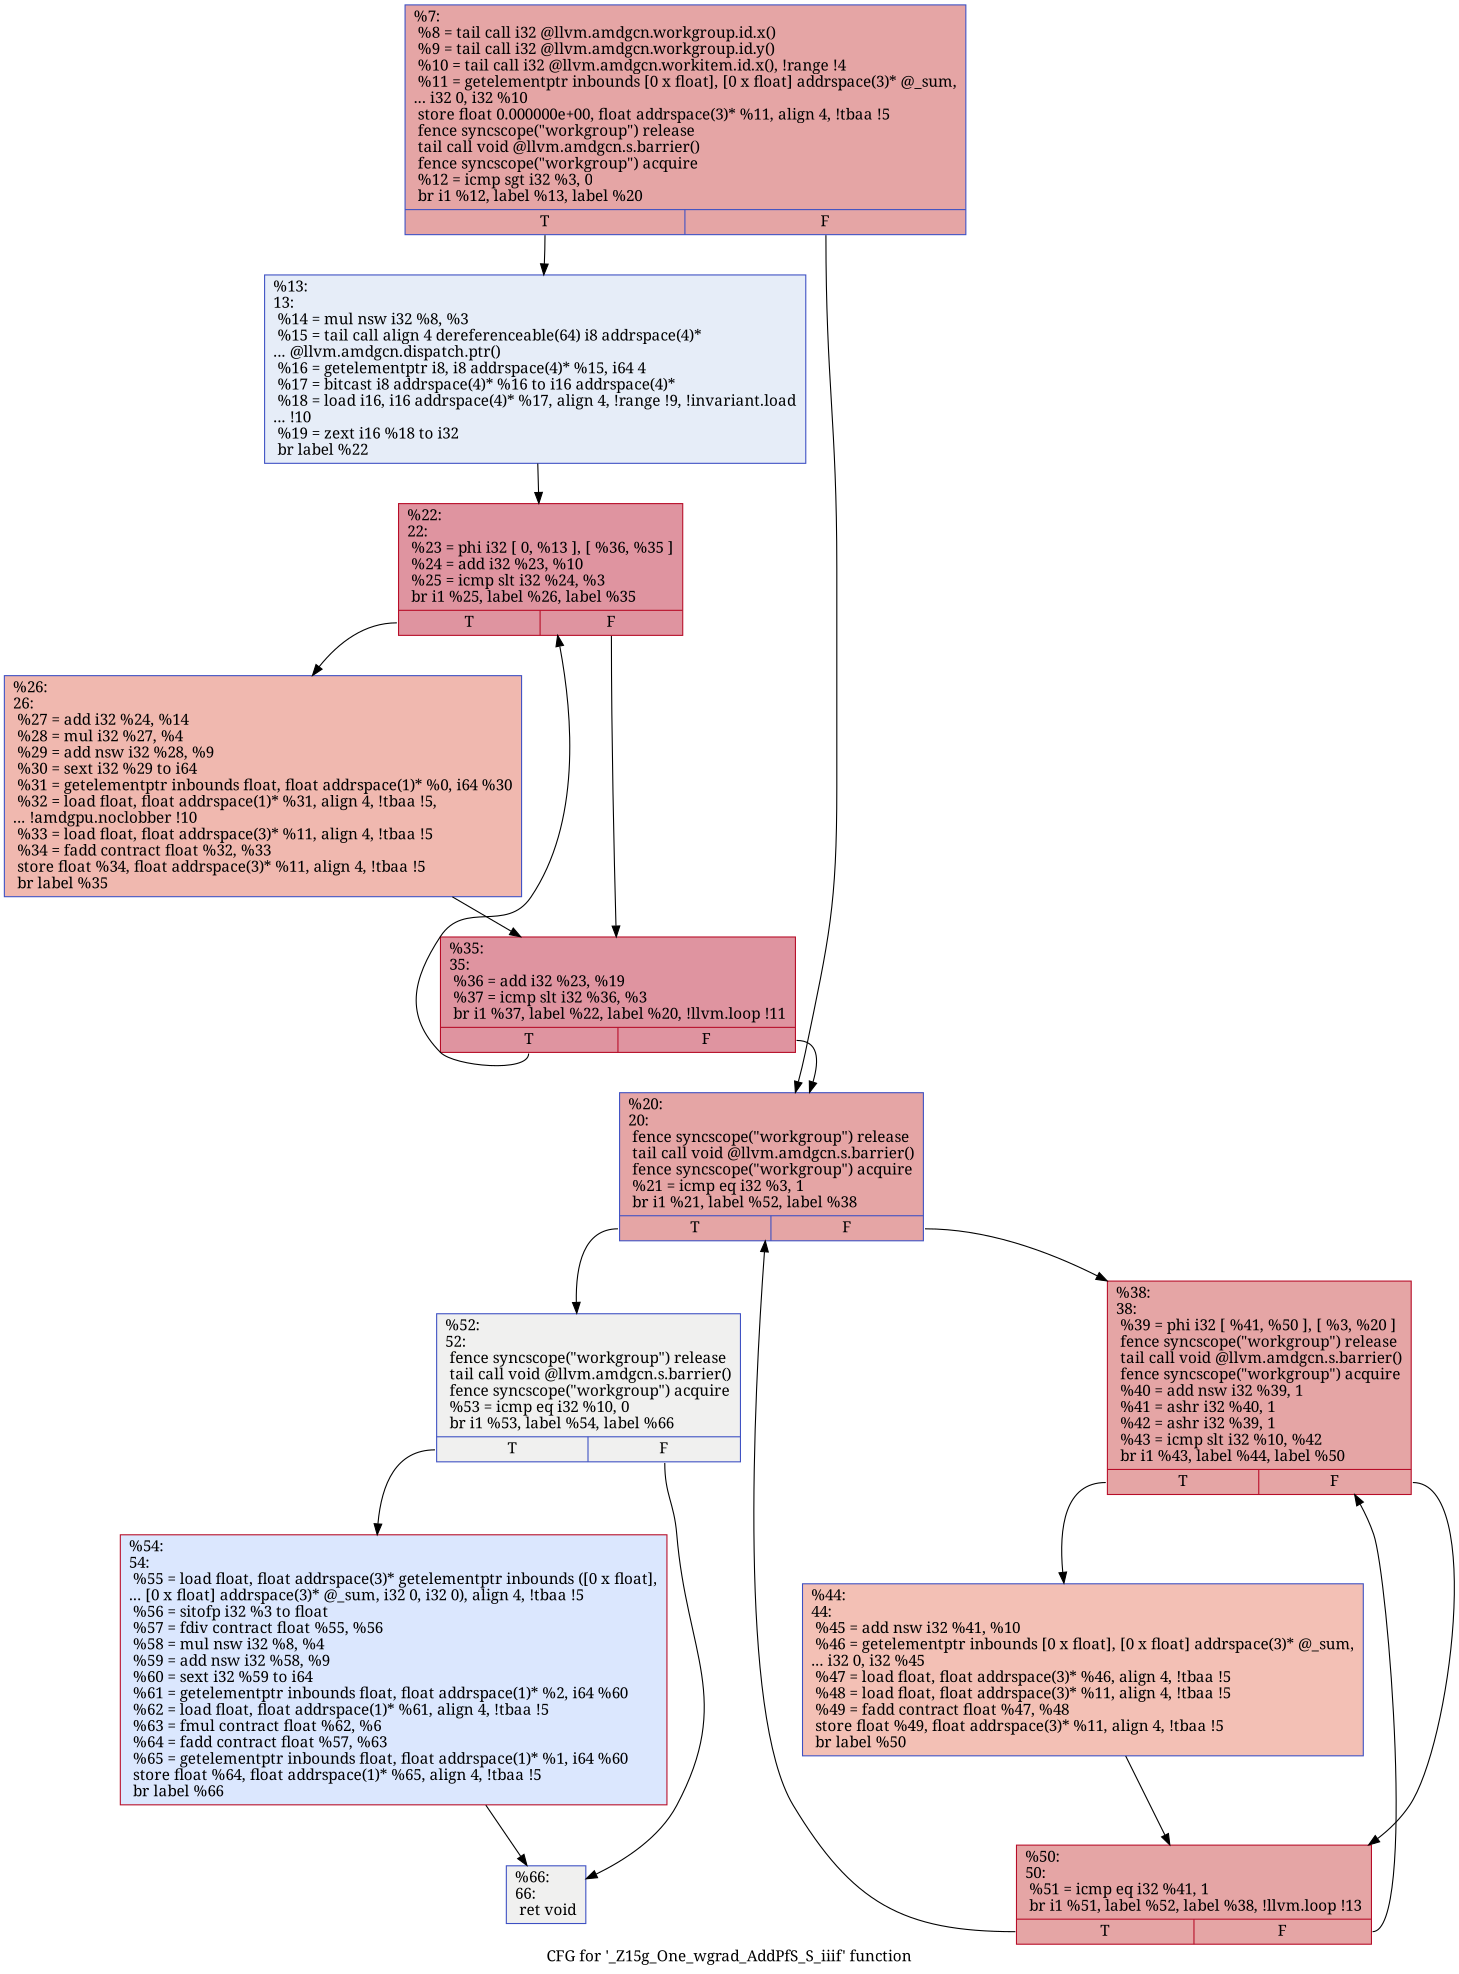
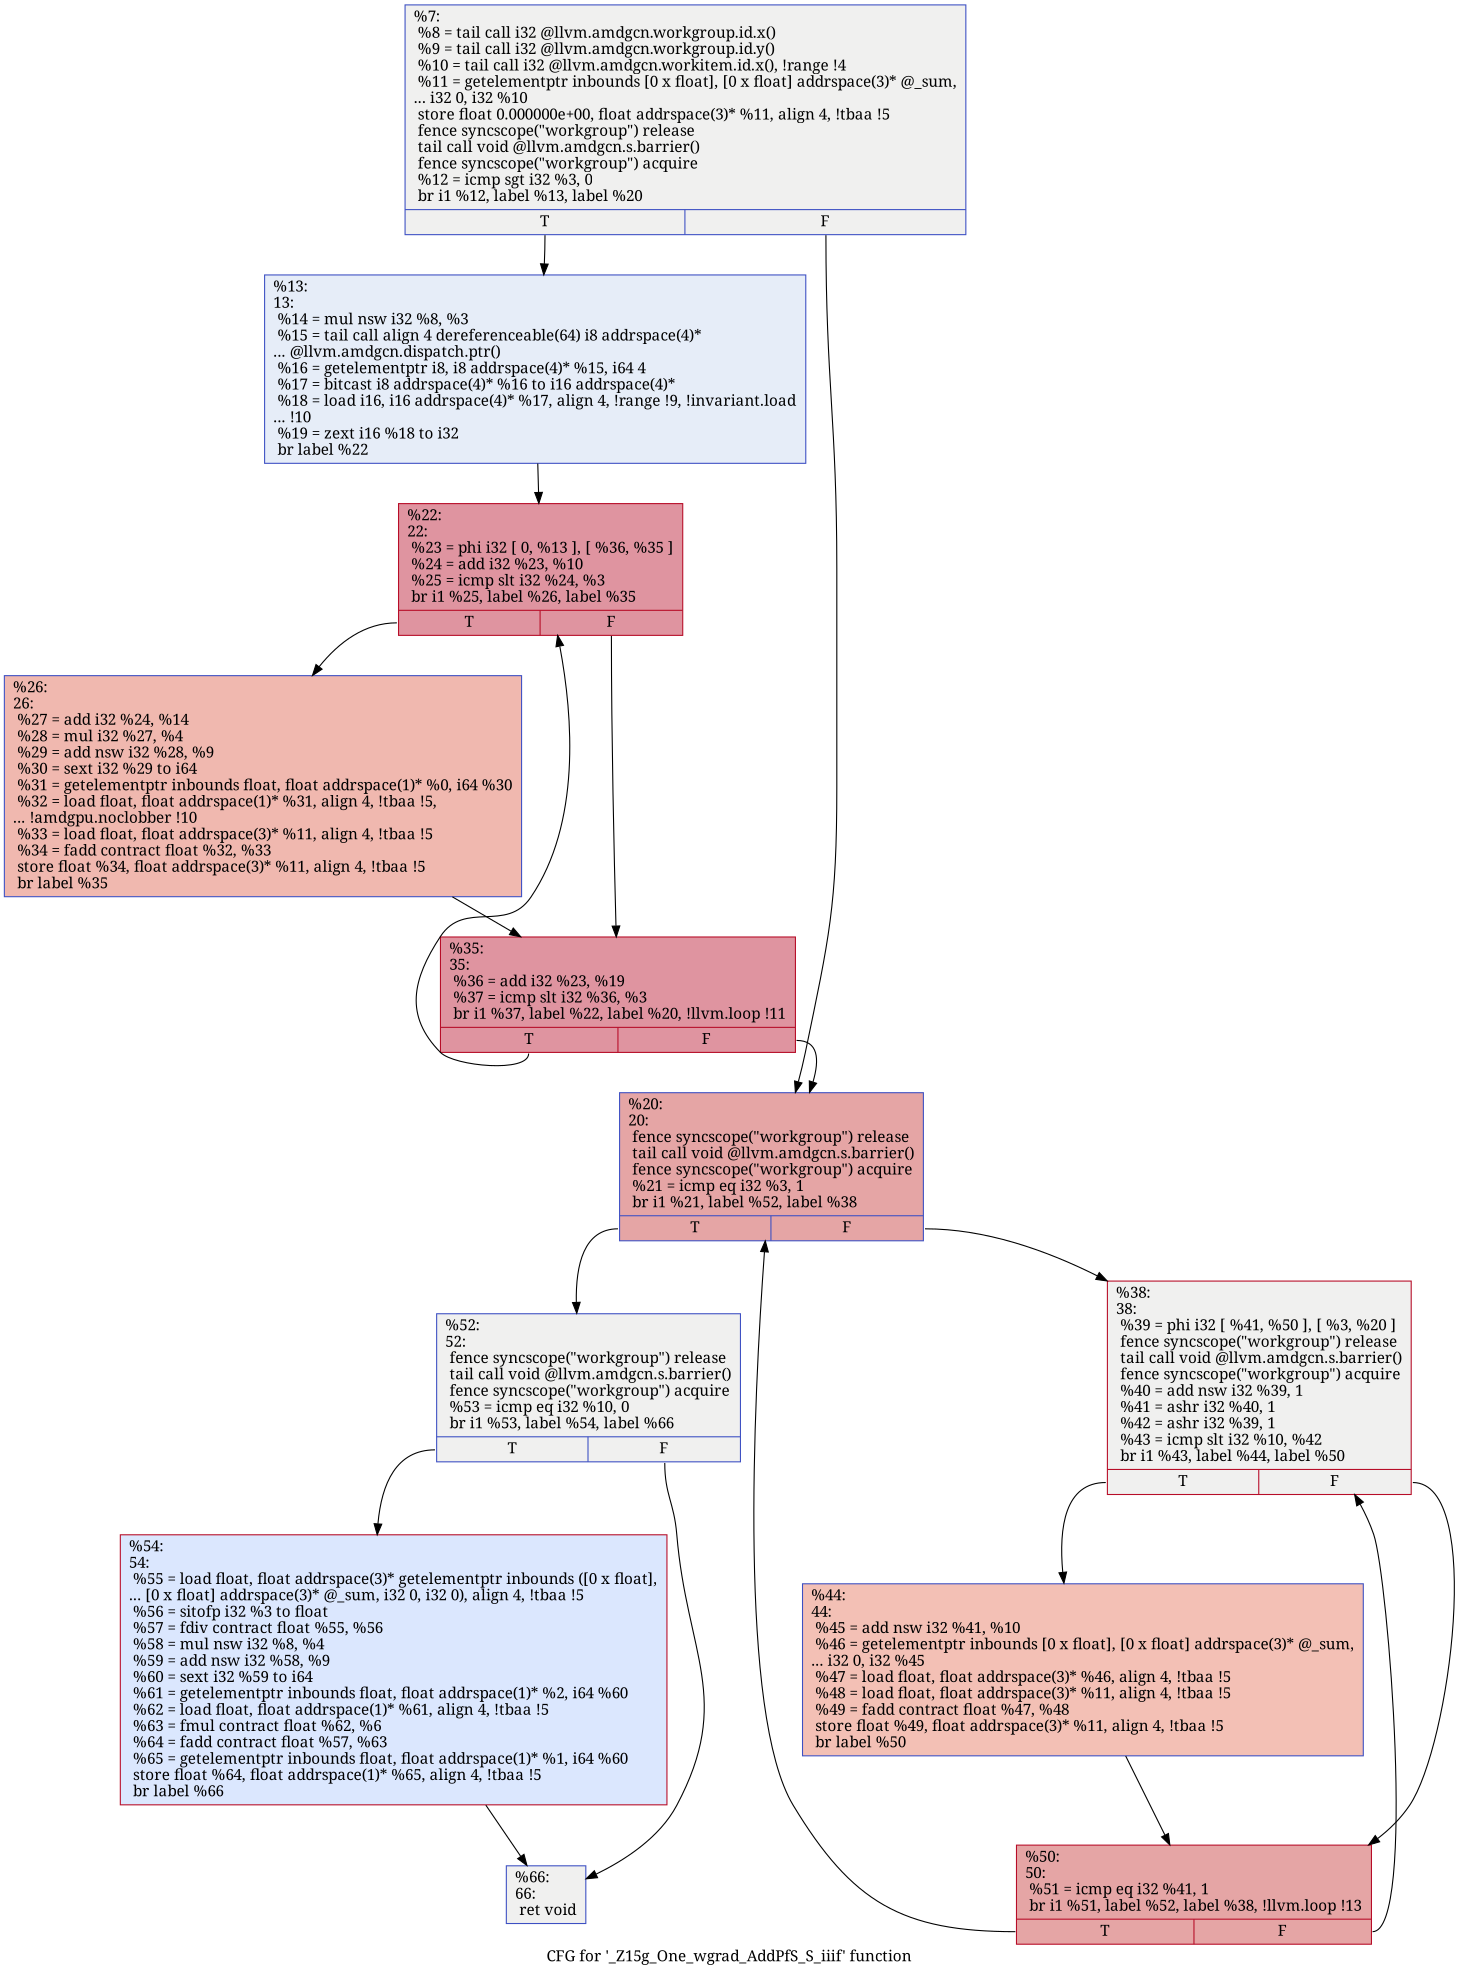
(685, 120) -> (685, 120)
(1259, 1388) -> (1259, 1388)
